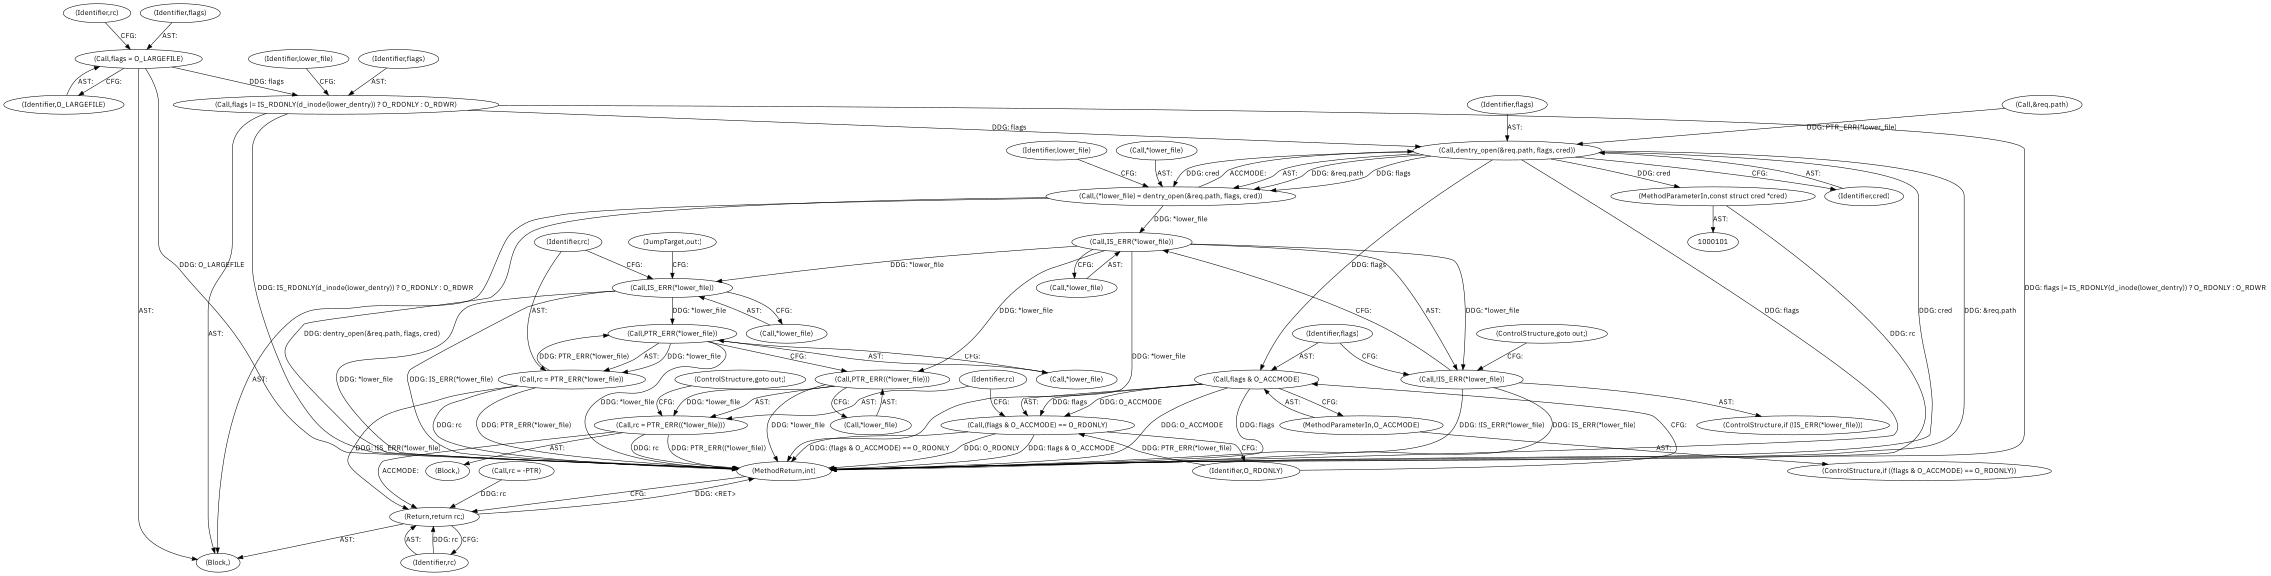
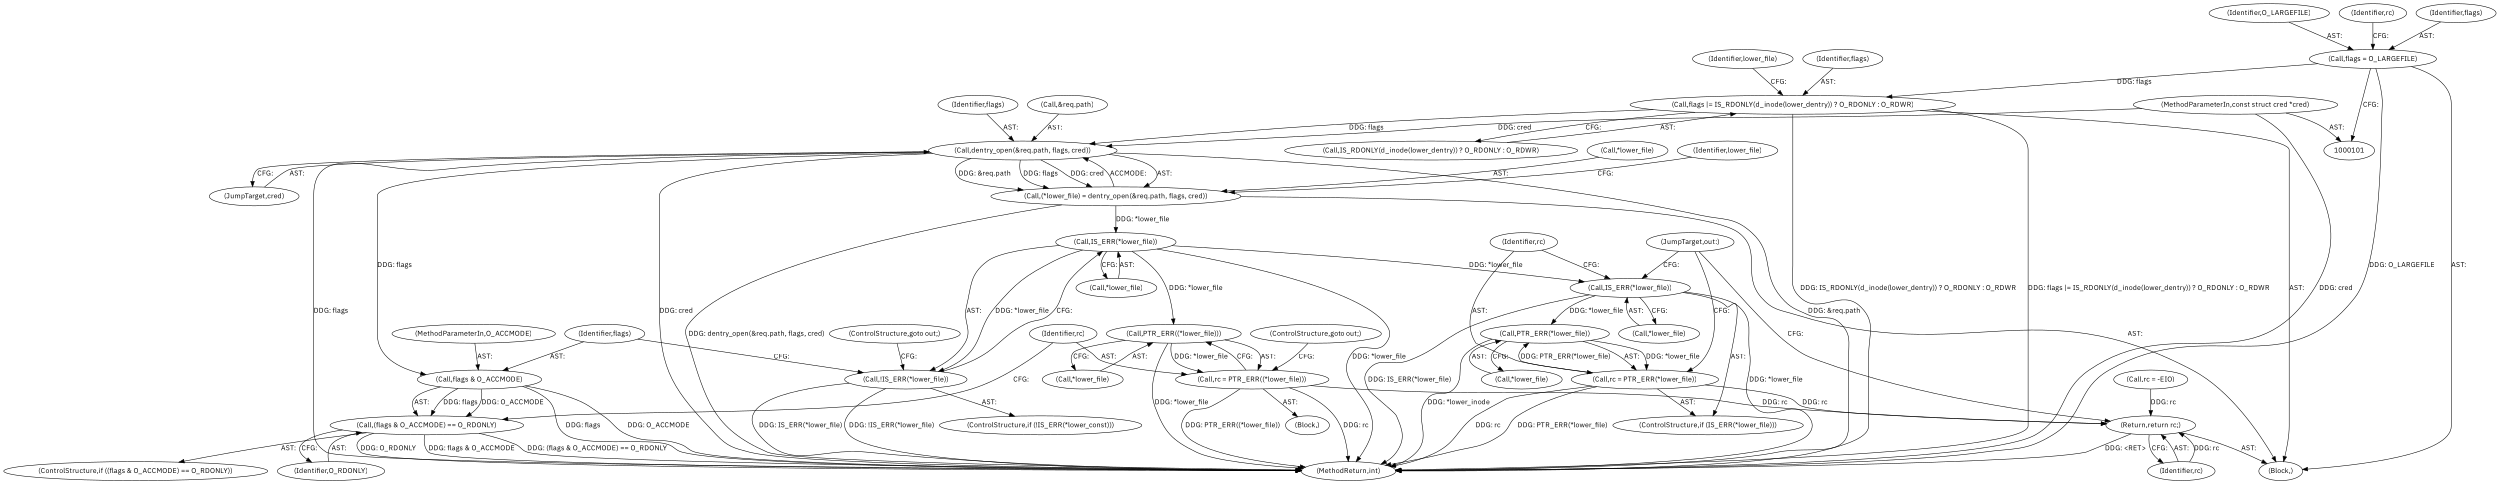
(104, 81) -> (2362, 102)
(1852, 128) -> (1056, 128)
none -> (1431, 151)
(1613, 172) -> (1678, 118)
(1864, 196) -> (254, 196)
none -> (1714, 313)
(1903, 334) -> (2336, 288)
(774, 356) -> (1231, 354)
(1309, 400) -> none
(628, 402) -> (1459, 402)
none -> (1708, 425)
(1793, 425) -> (1041, 425)
(1669, 432) -> none
(398, 448) -> (1815, 402)
(1187, 448) -> (340, 448)
(1651, 451) -> (275, 445)
(402, 471) -> (1775, 402)
(517, 471) -> (2151, 380)
(611, 494) -> (1881, 380)
